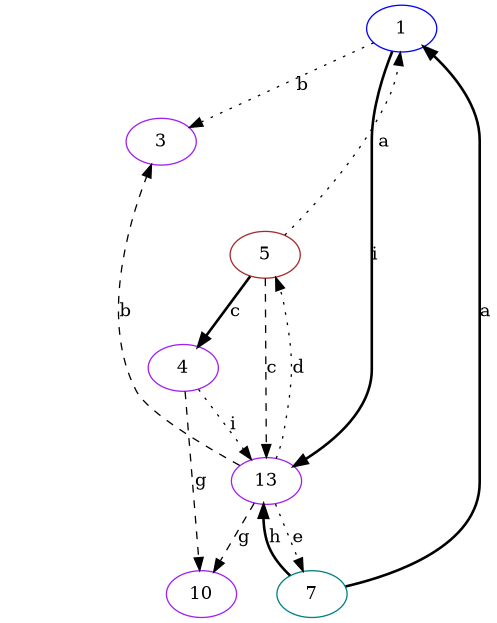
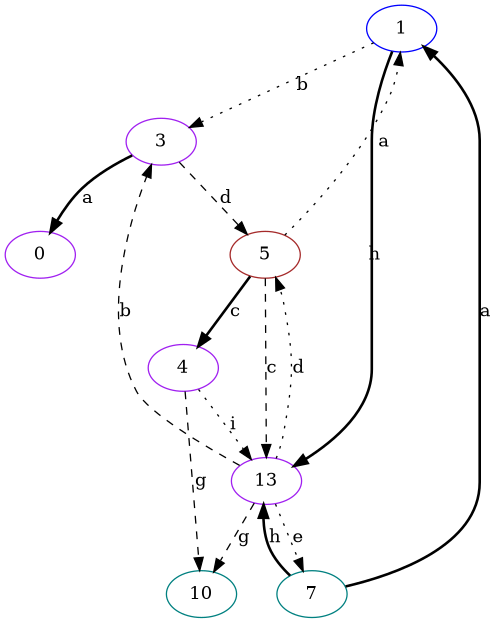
none -> (209, 194)
none -> (40, 255)
(375, 255) -> (375, 255)
(201, 594) -> (201, 594)
